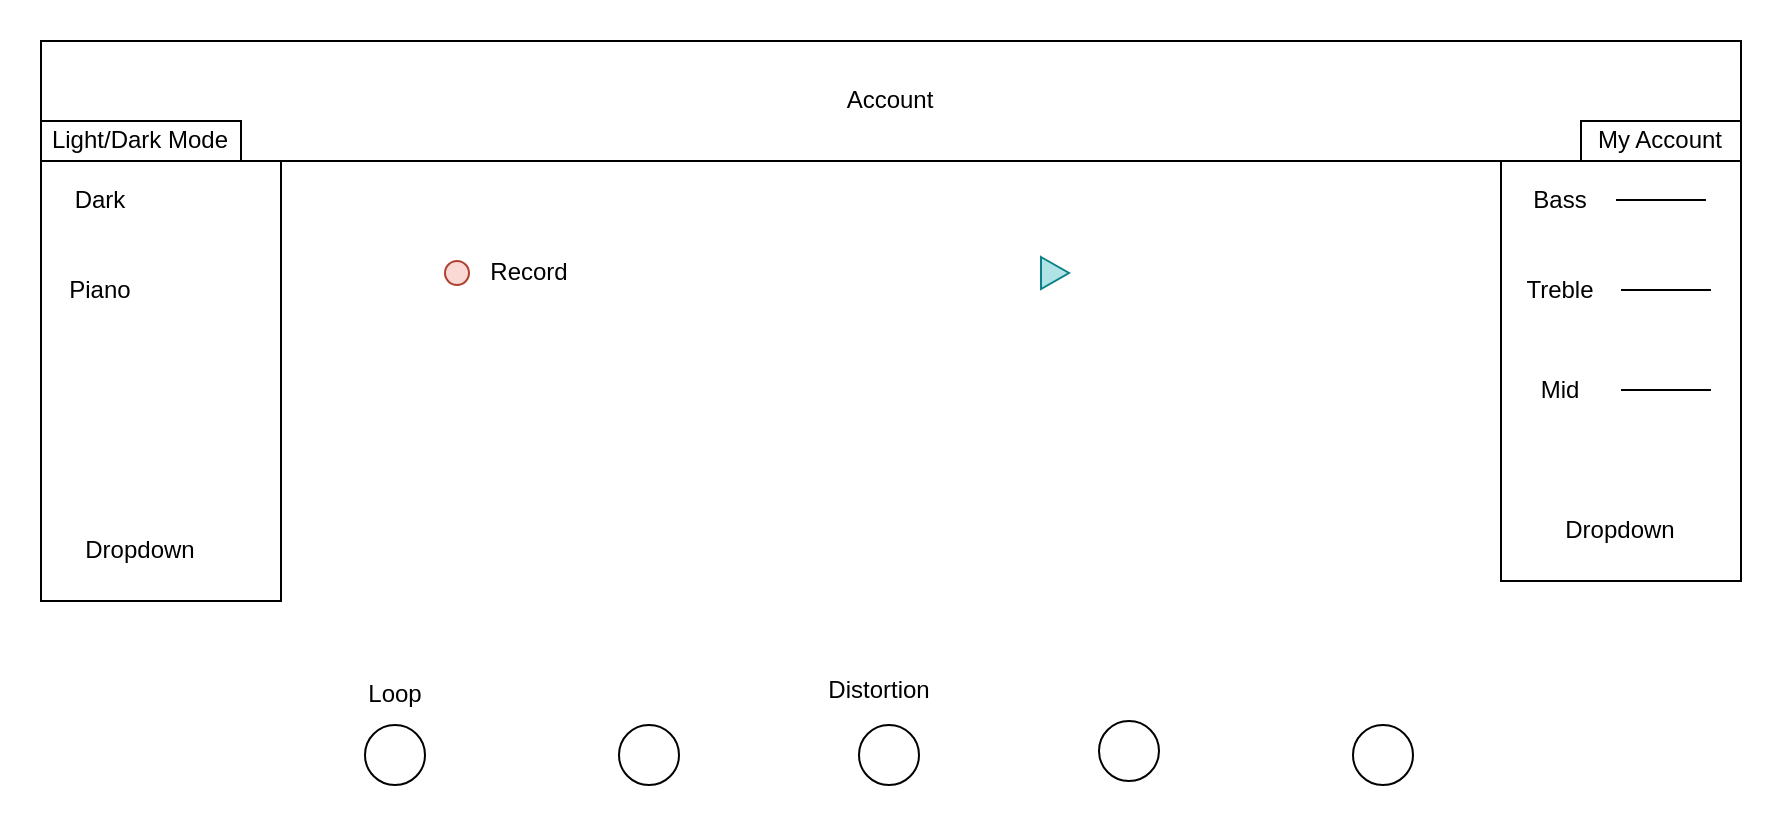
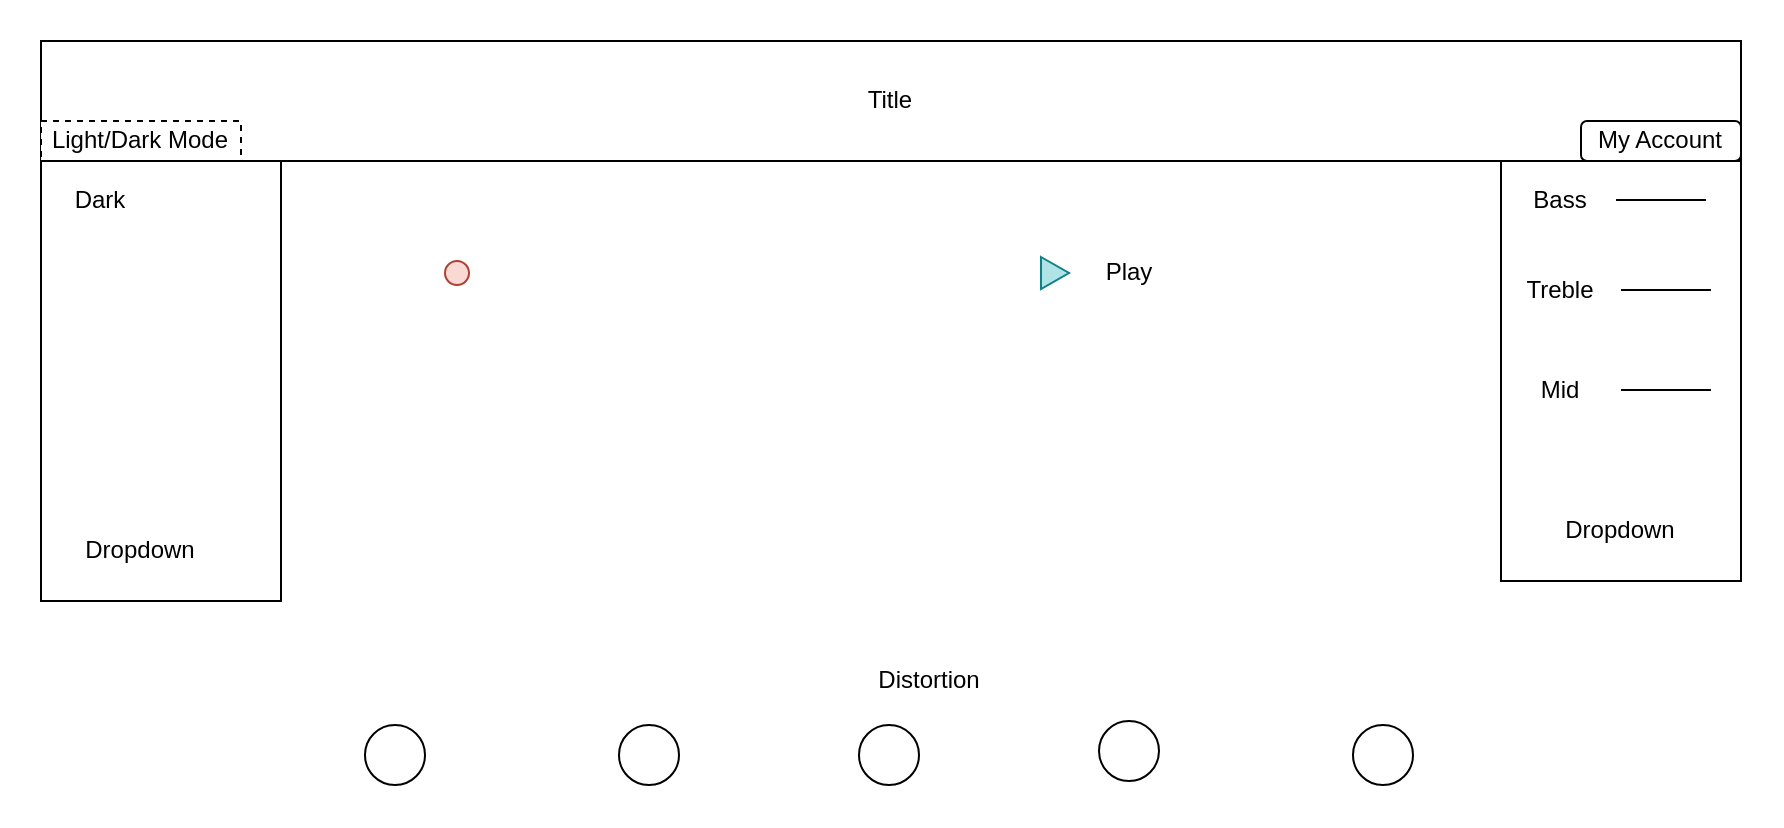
(891, 101) -> (891, 101)
(141, 141) -> (141, 141)
(1661, 141) -> (1661, 141)
(529, 273) -> none
none -> (1129, 273)
(101, 291) -> none
(879, 691) -> (929, 681)
(395, 695) -> none
